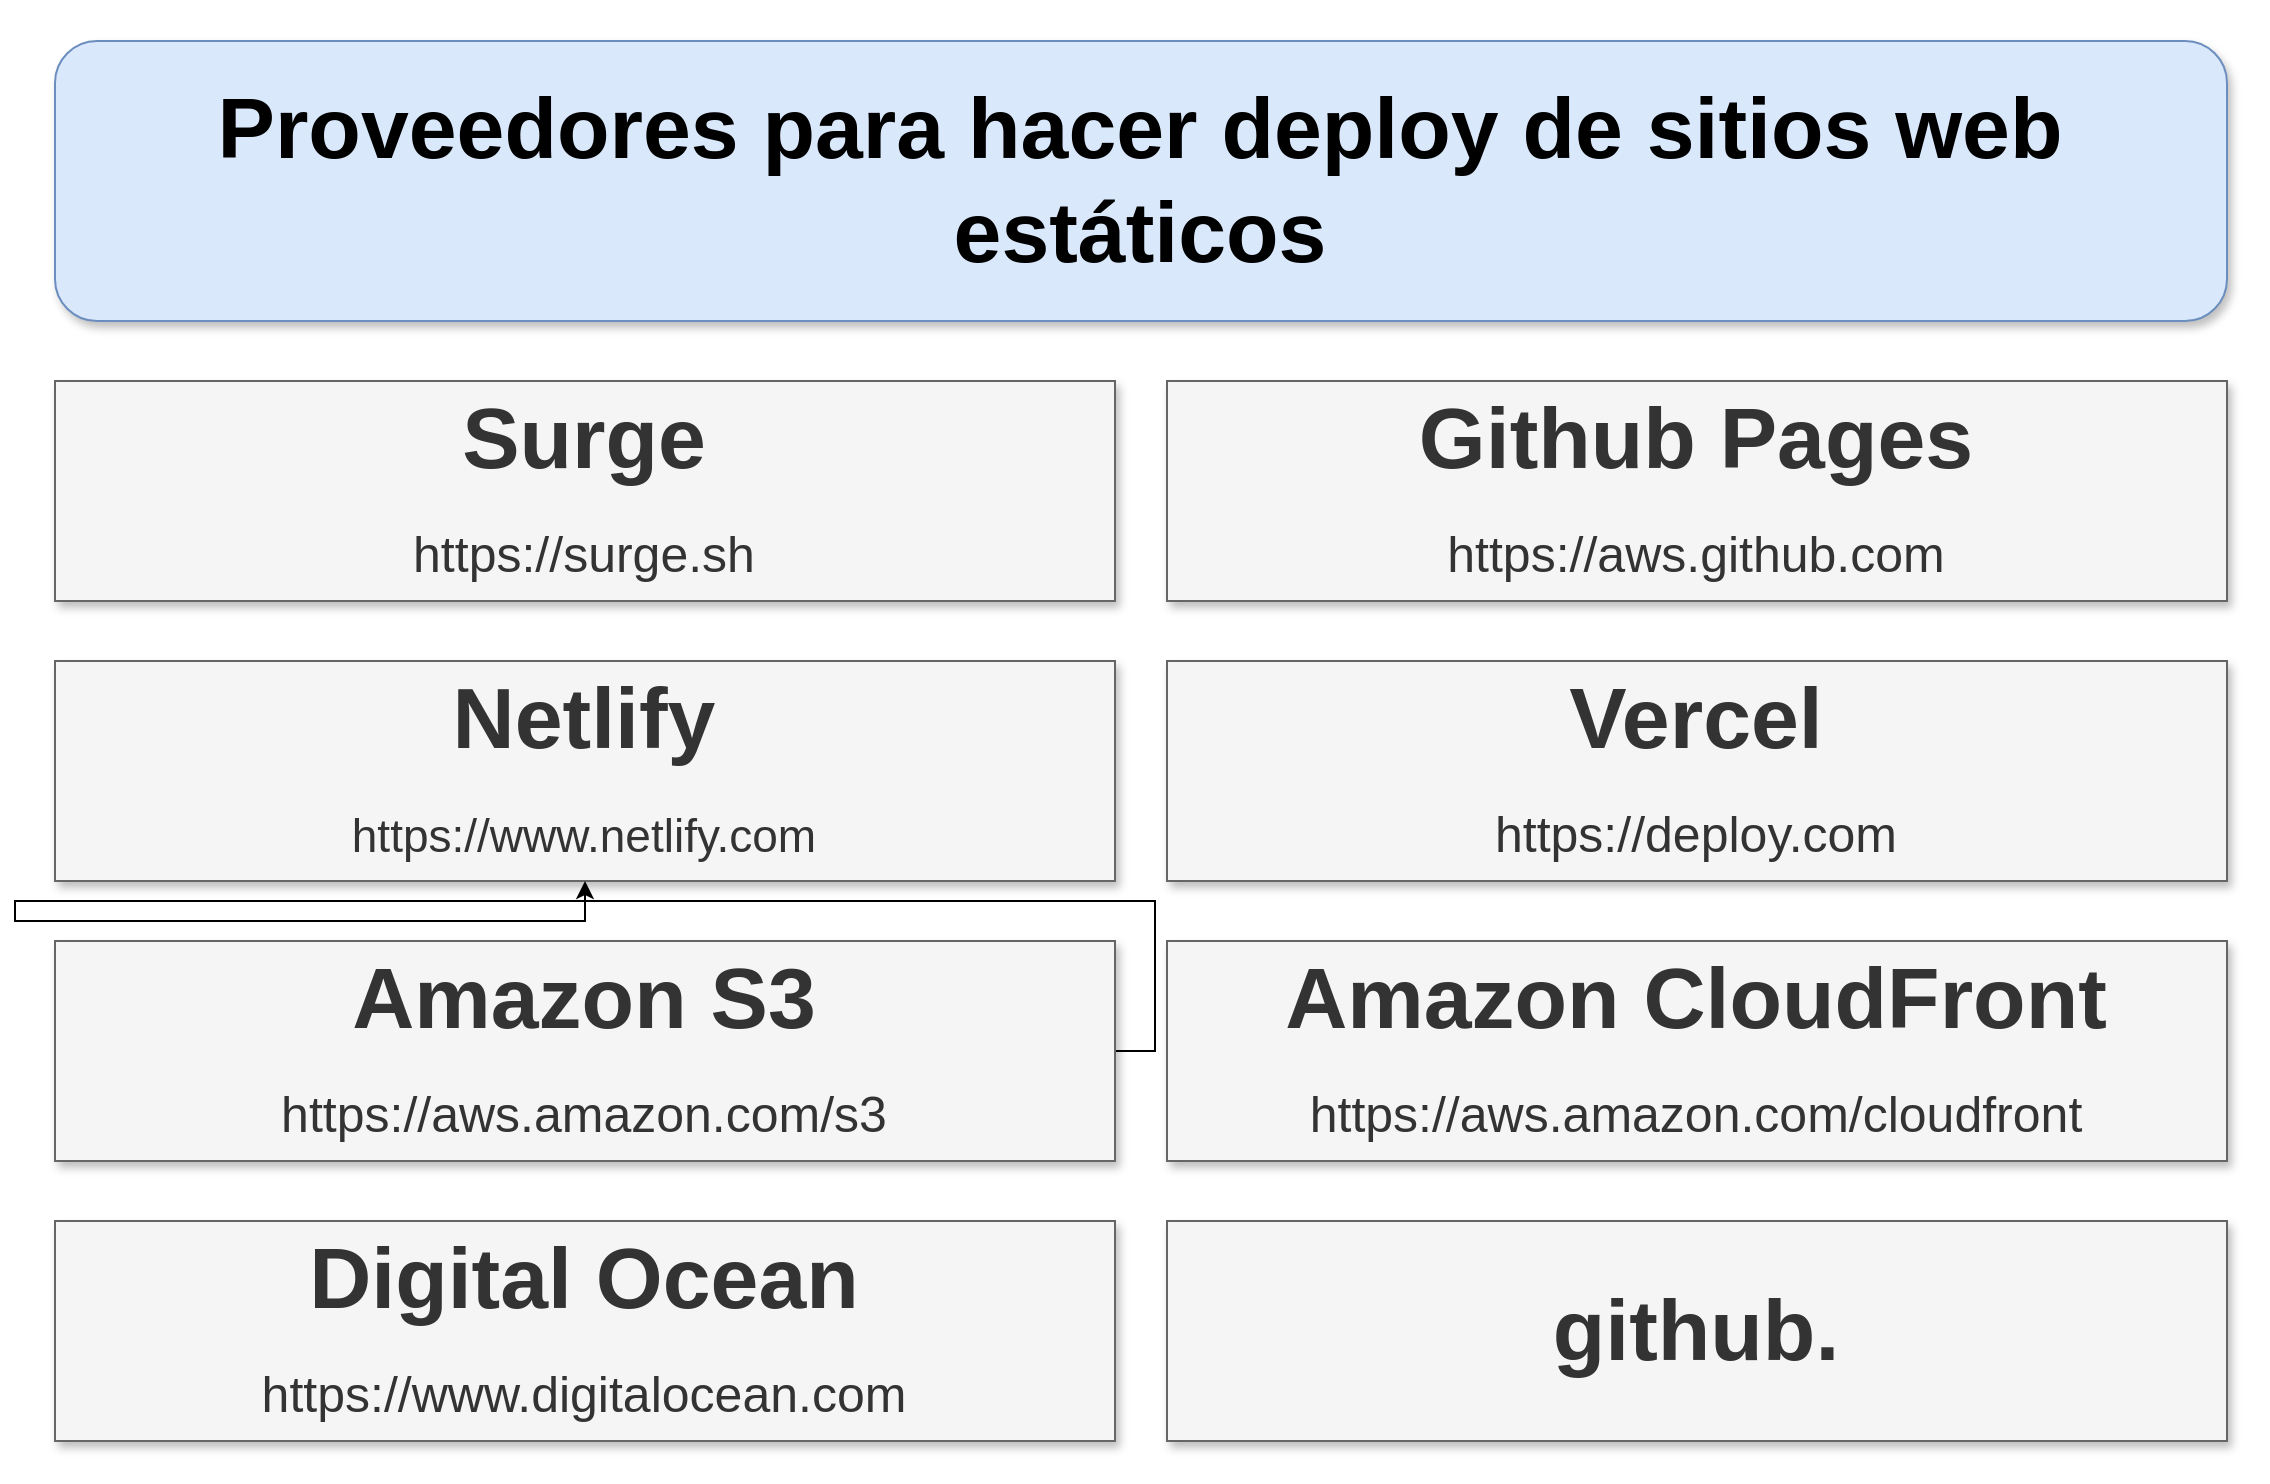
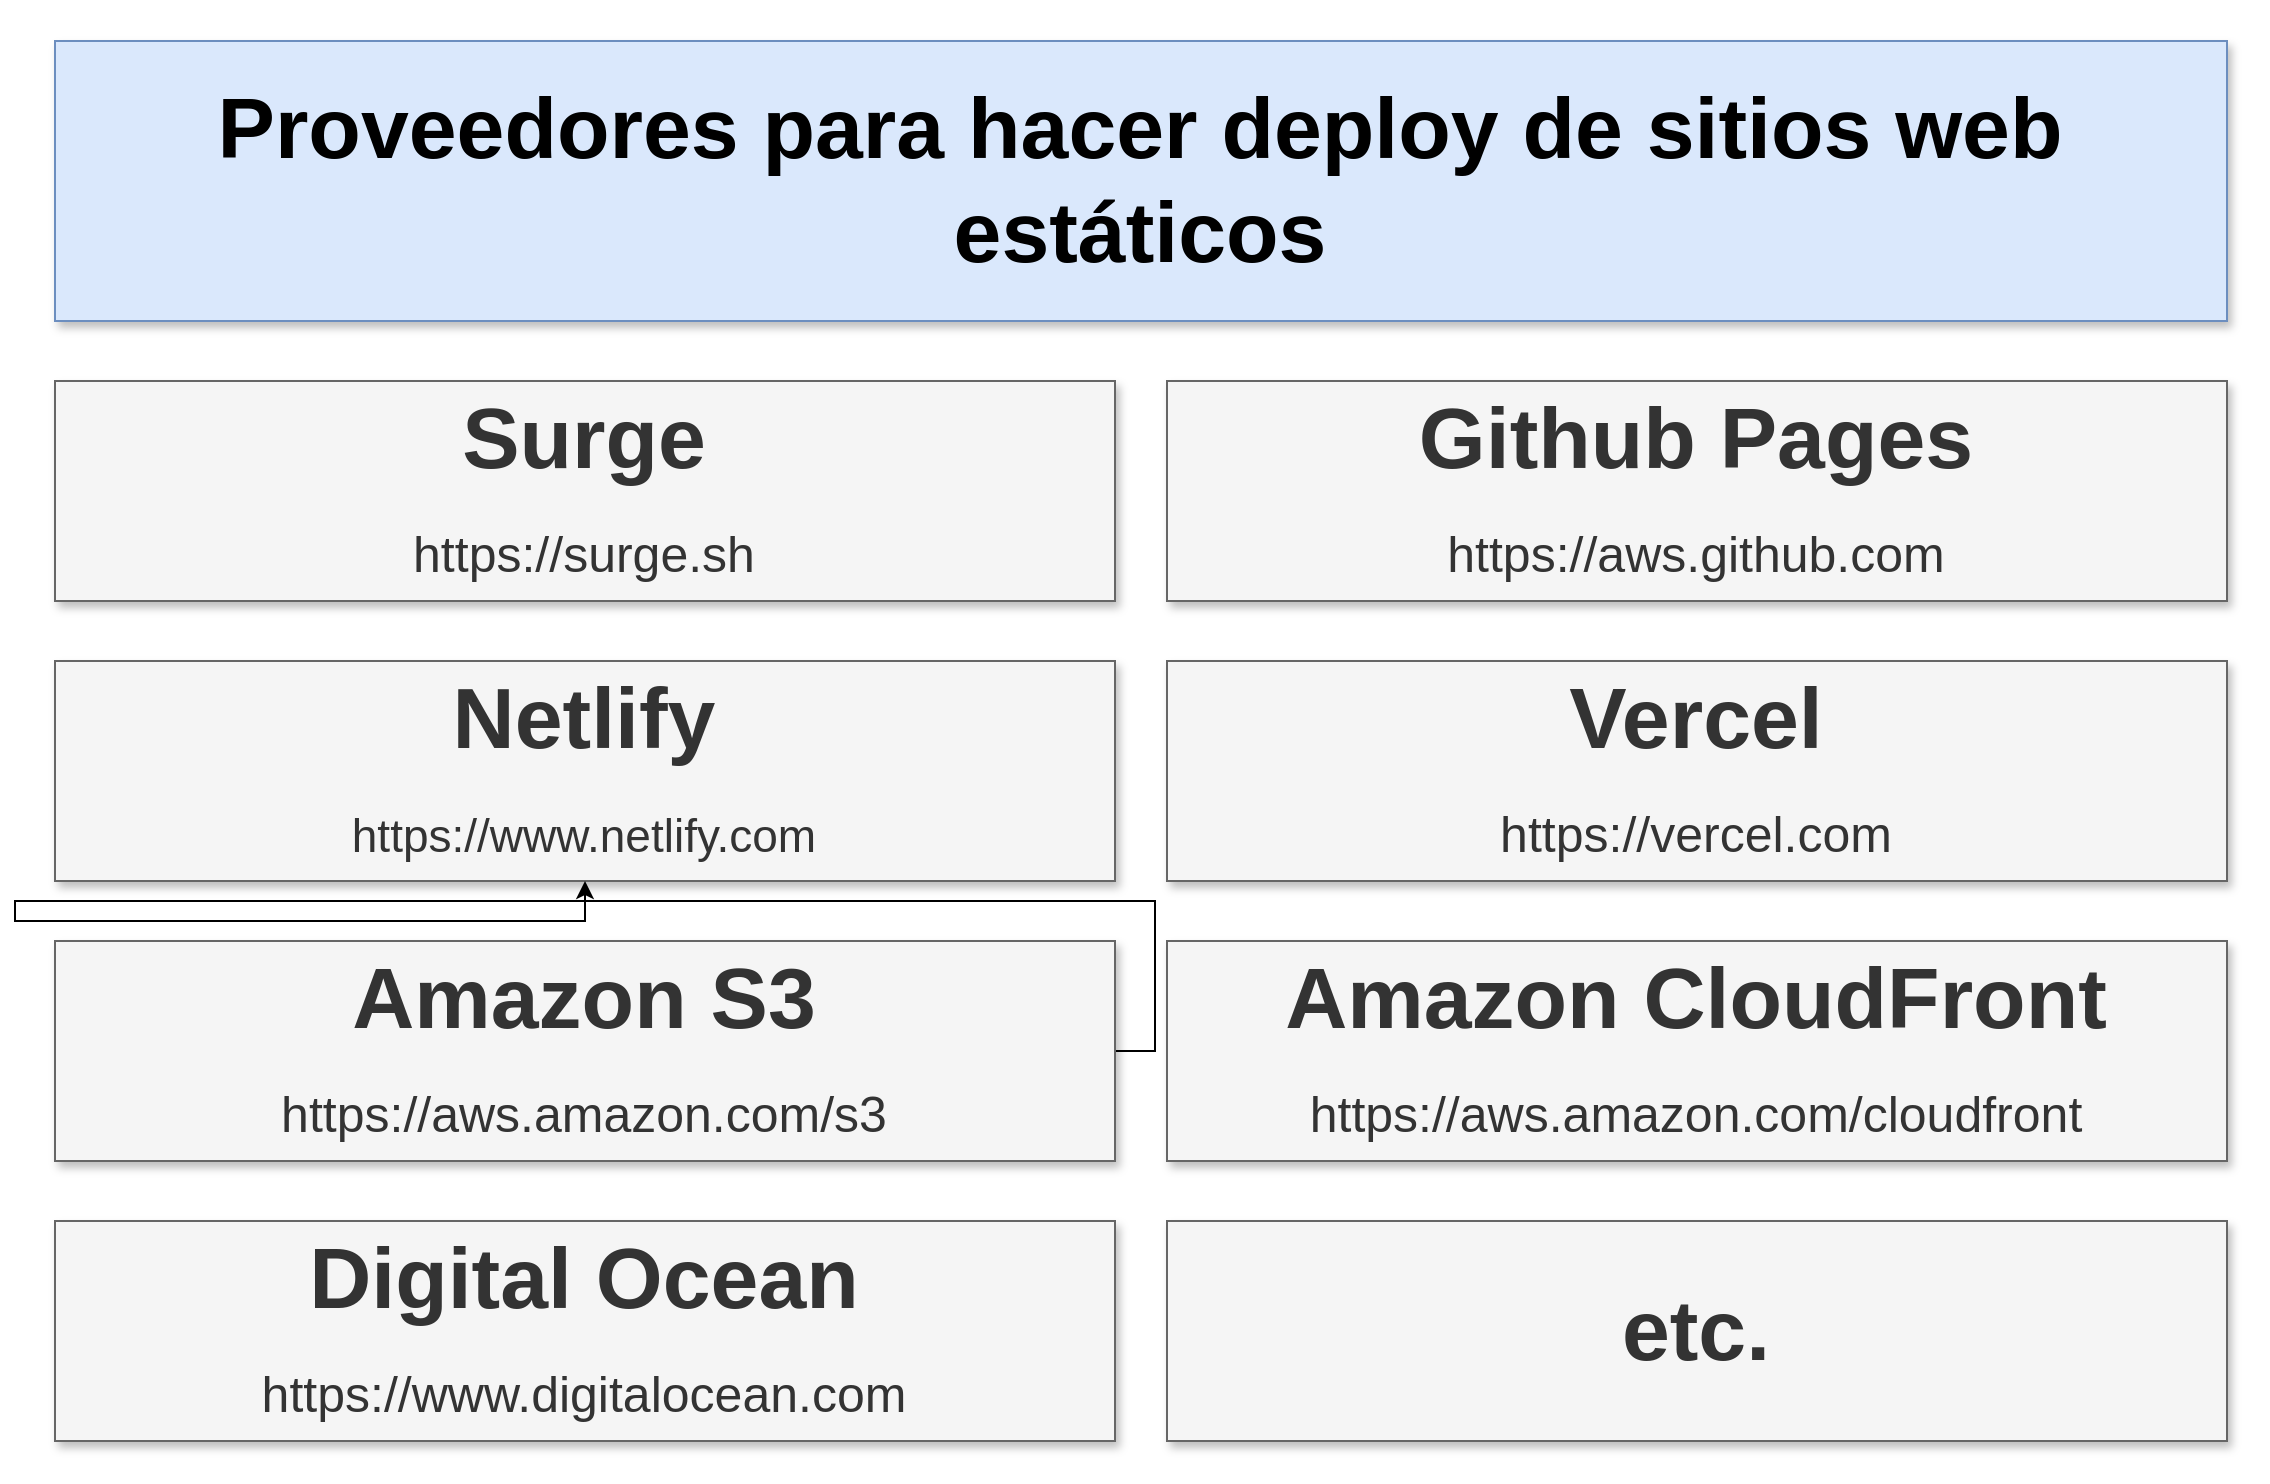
(1141, 181) -> (1141, 181)
(1697, 771) -> (1697, 771)
(1697, 1331) -> (1697, 1331)
